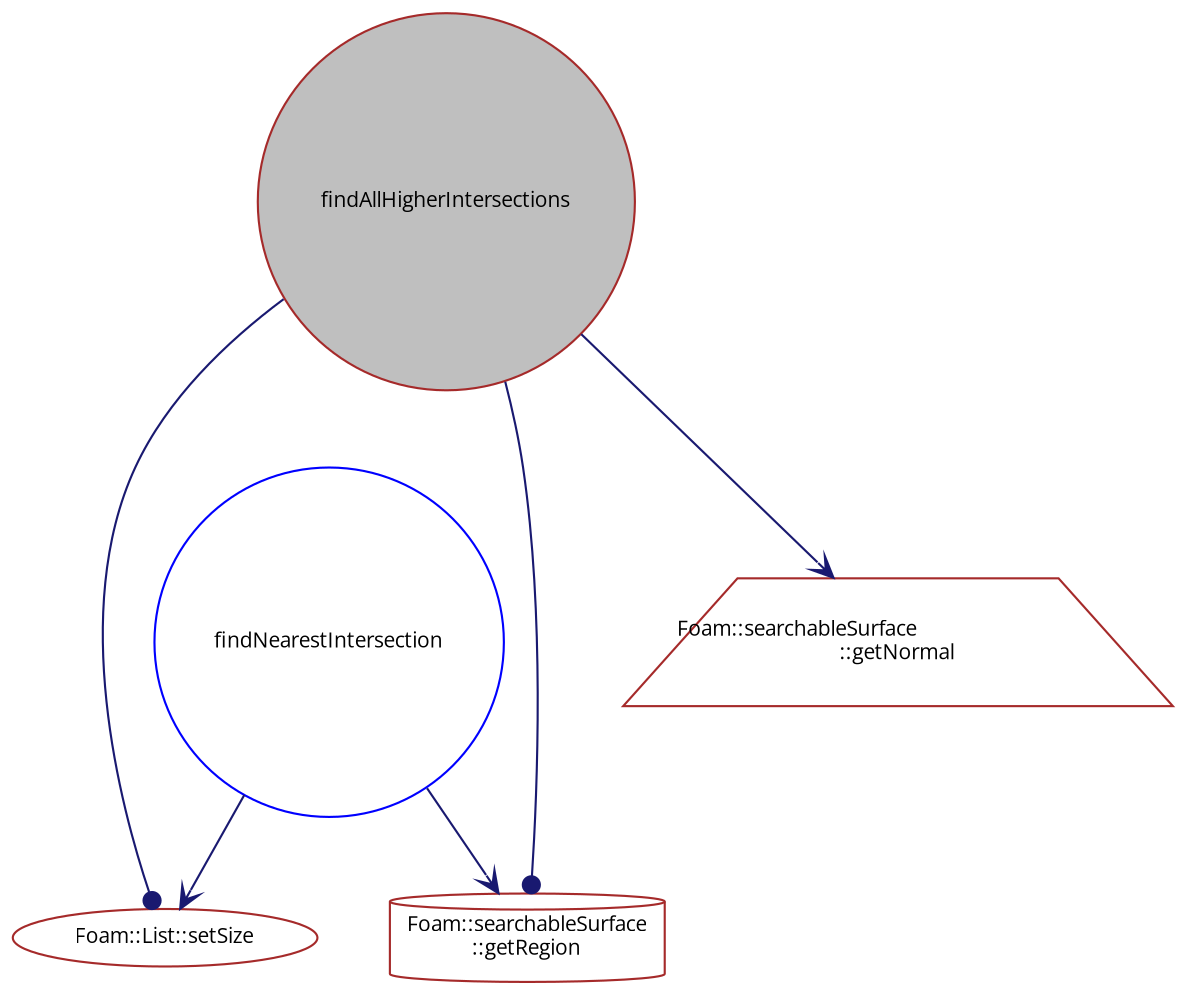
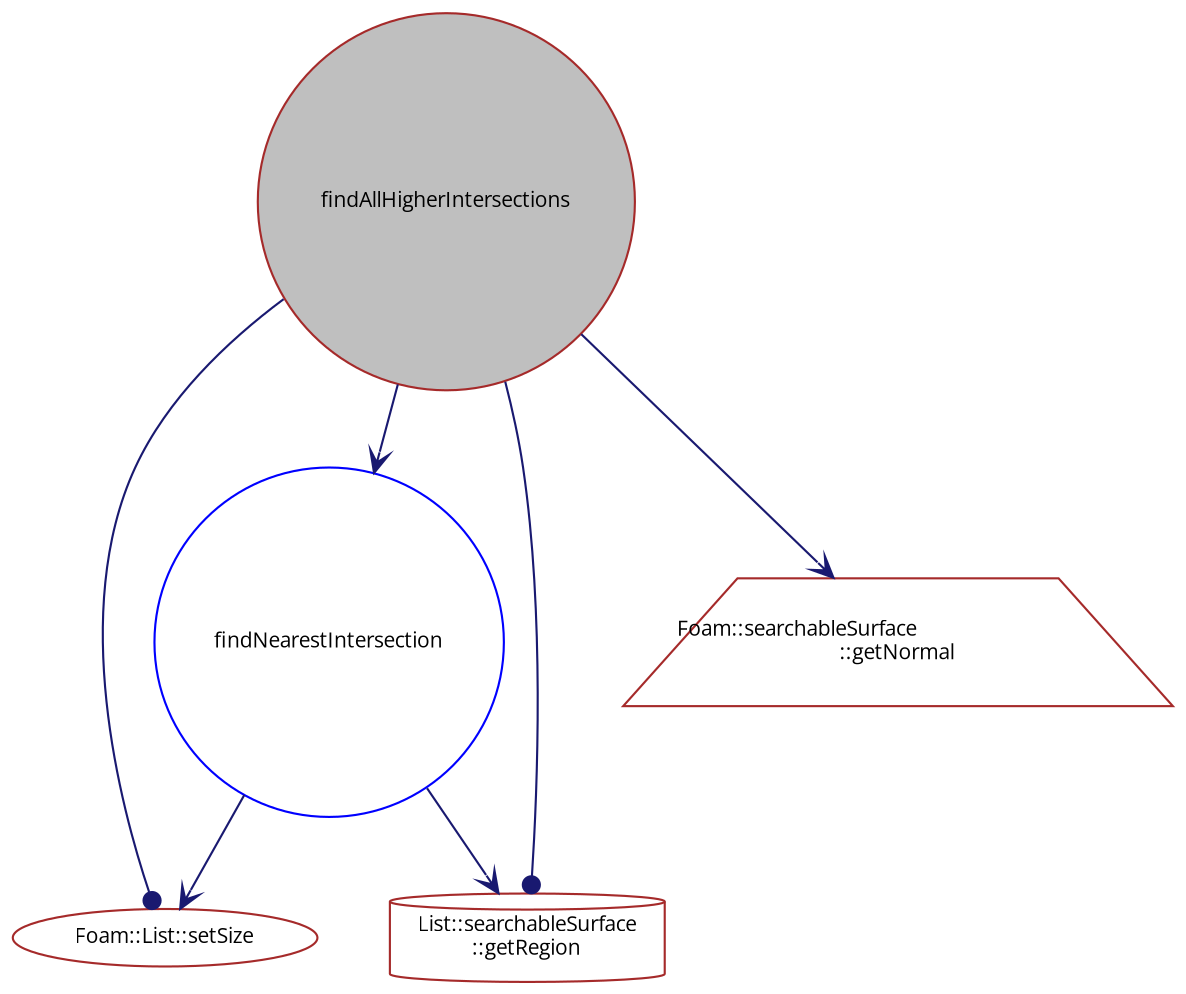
none -> (389, 418)
(527, 938) -> (527, 938)
